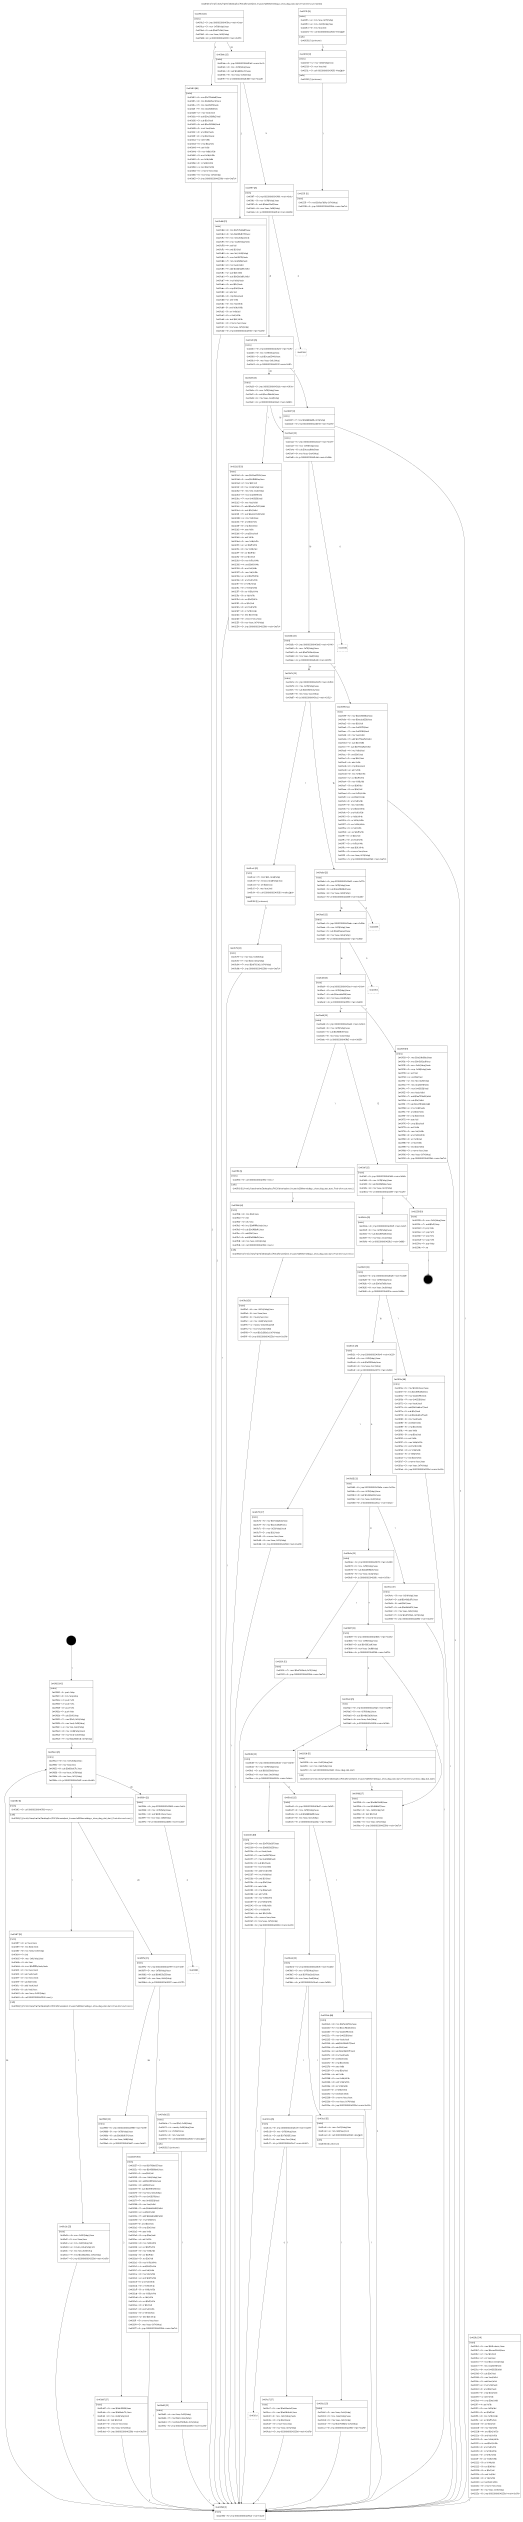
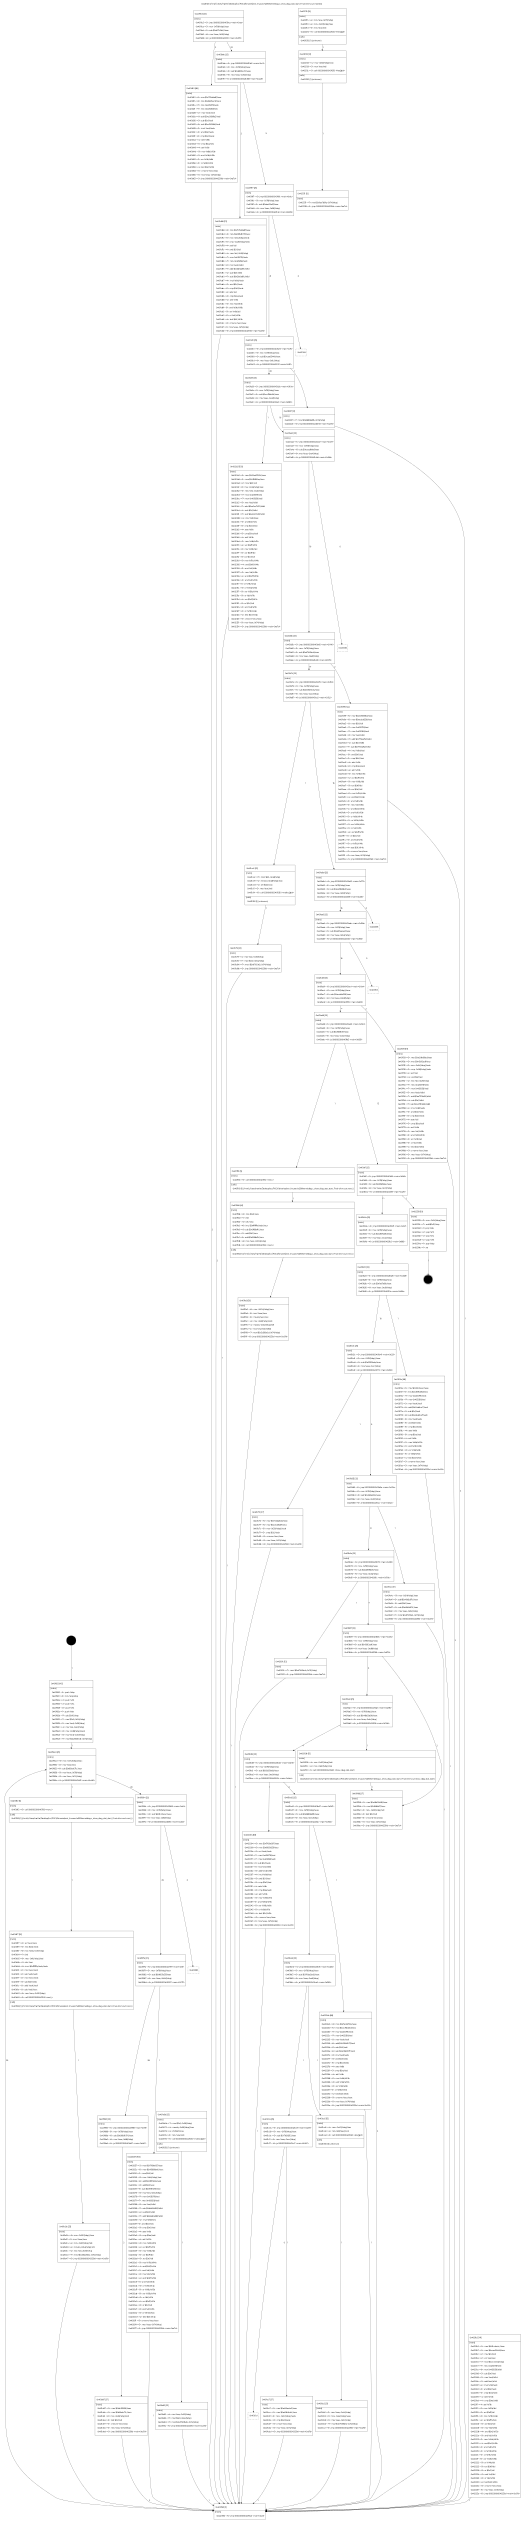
(115, 1888) -> (161, 1889)
